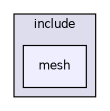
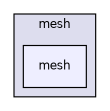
(55, 25) -> (55, 25)
